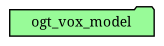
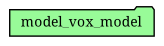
(82, 23) -> (82, 23)
